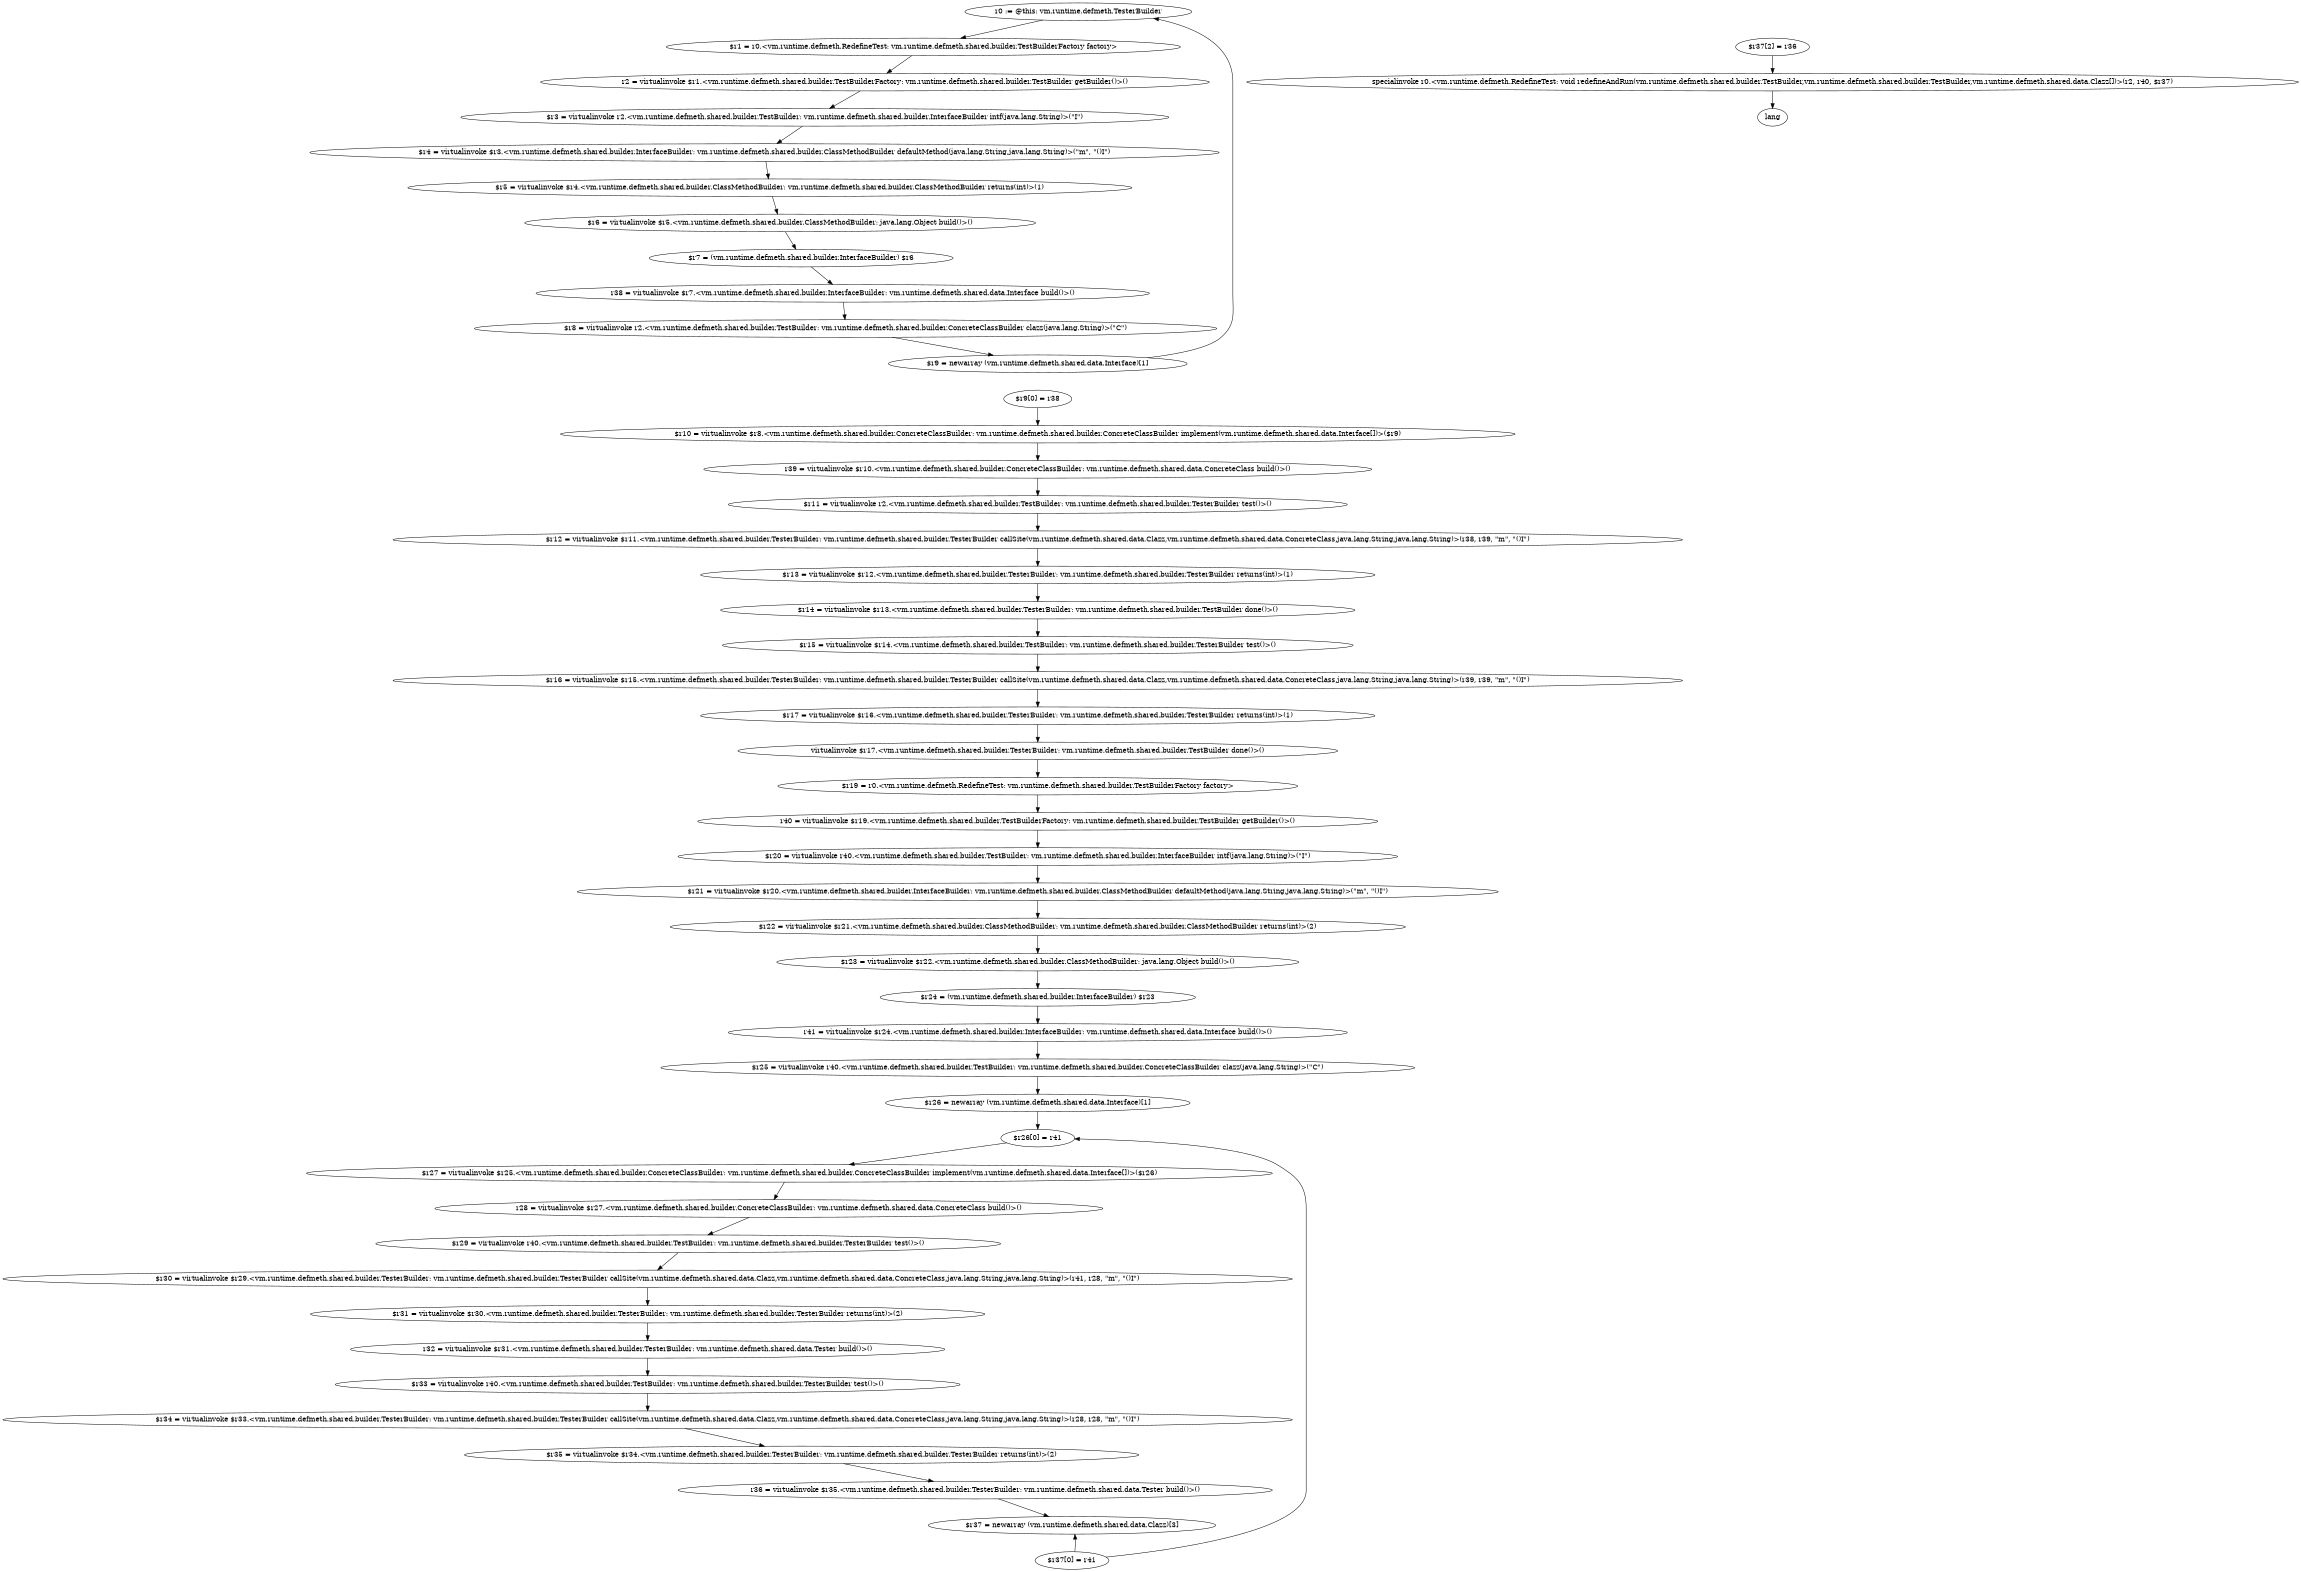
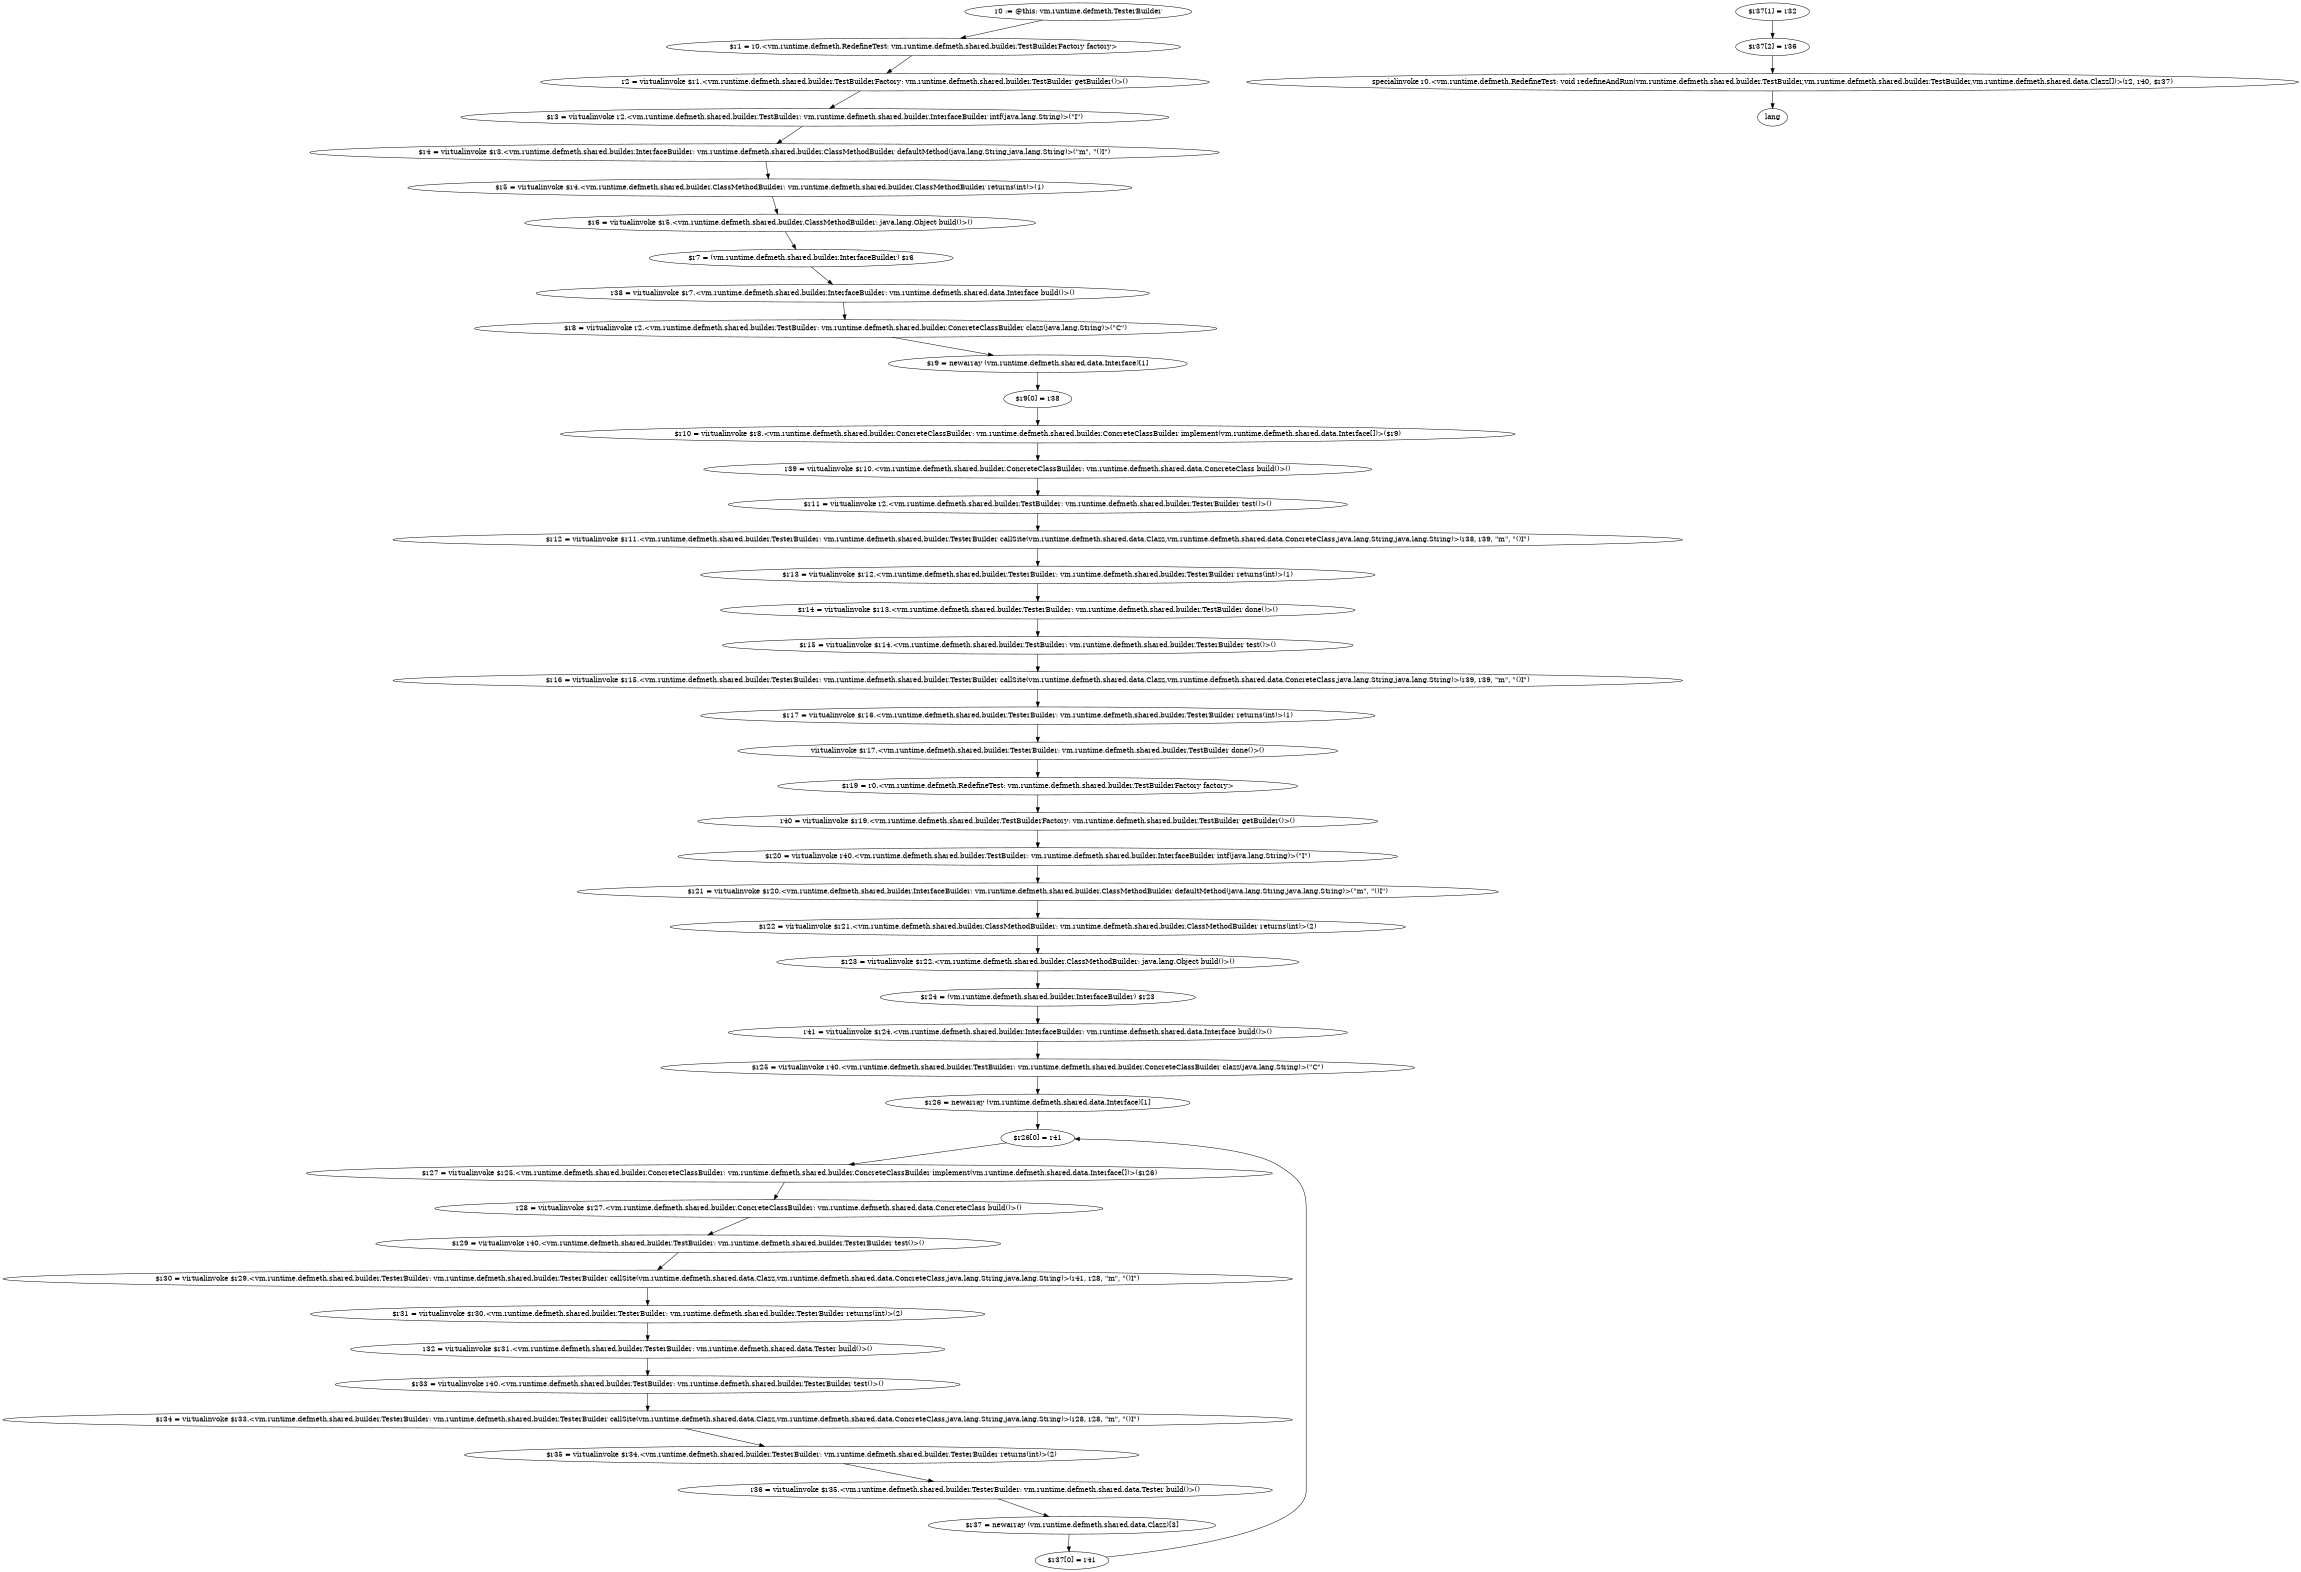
none -> (1773, 12)
(1233, 197) -> (1038, 379)
(1075, 1545) -> (1069, 1541)
